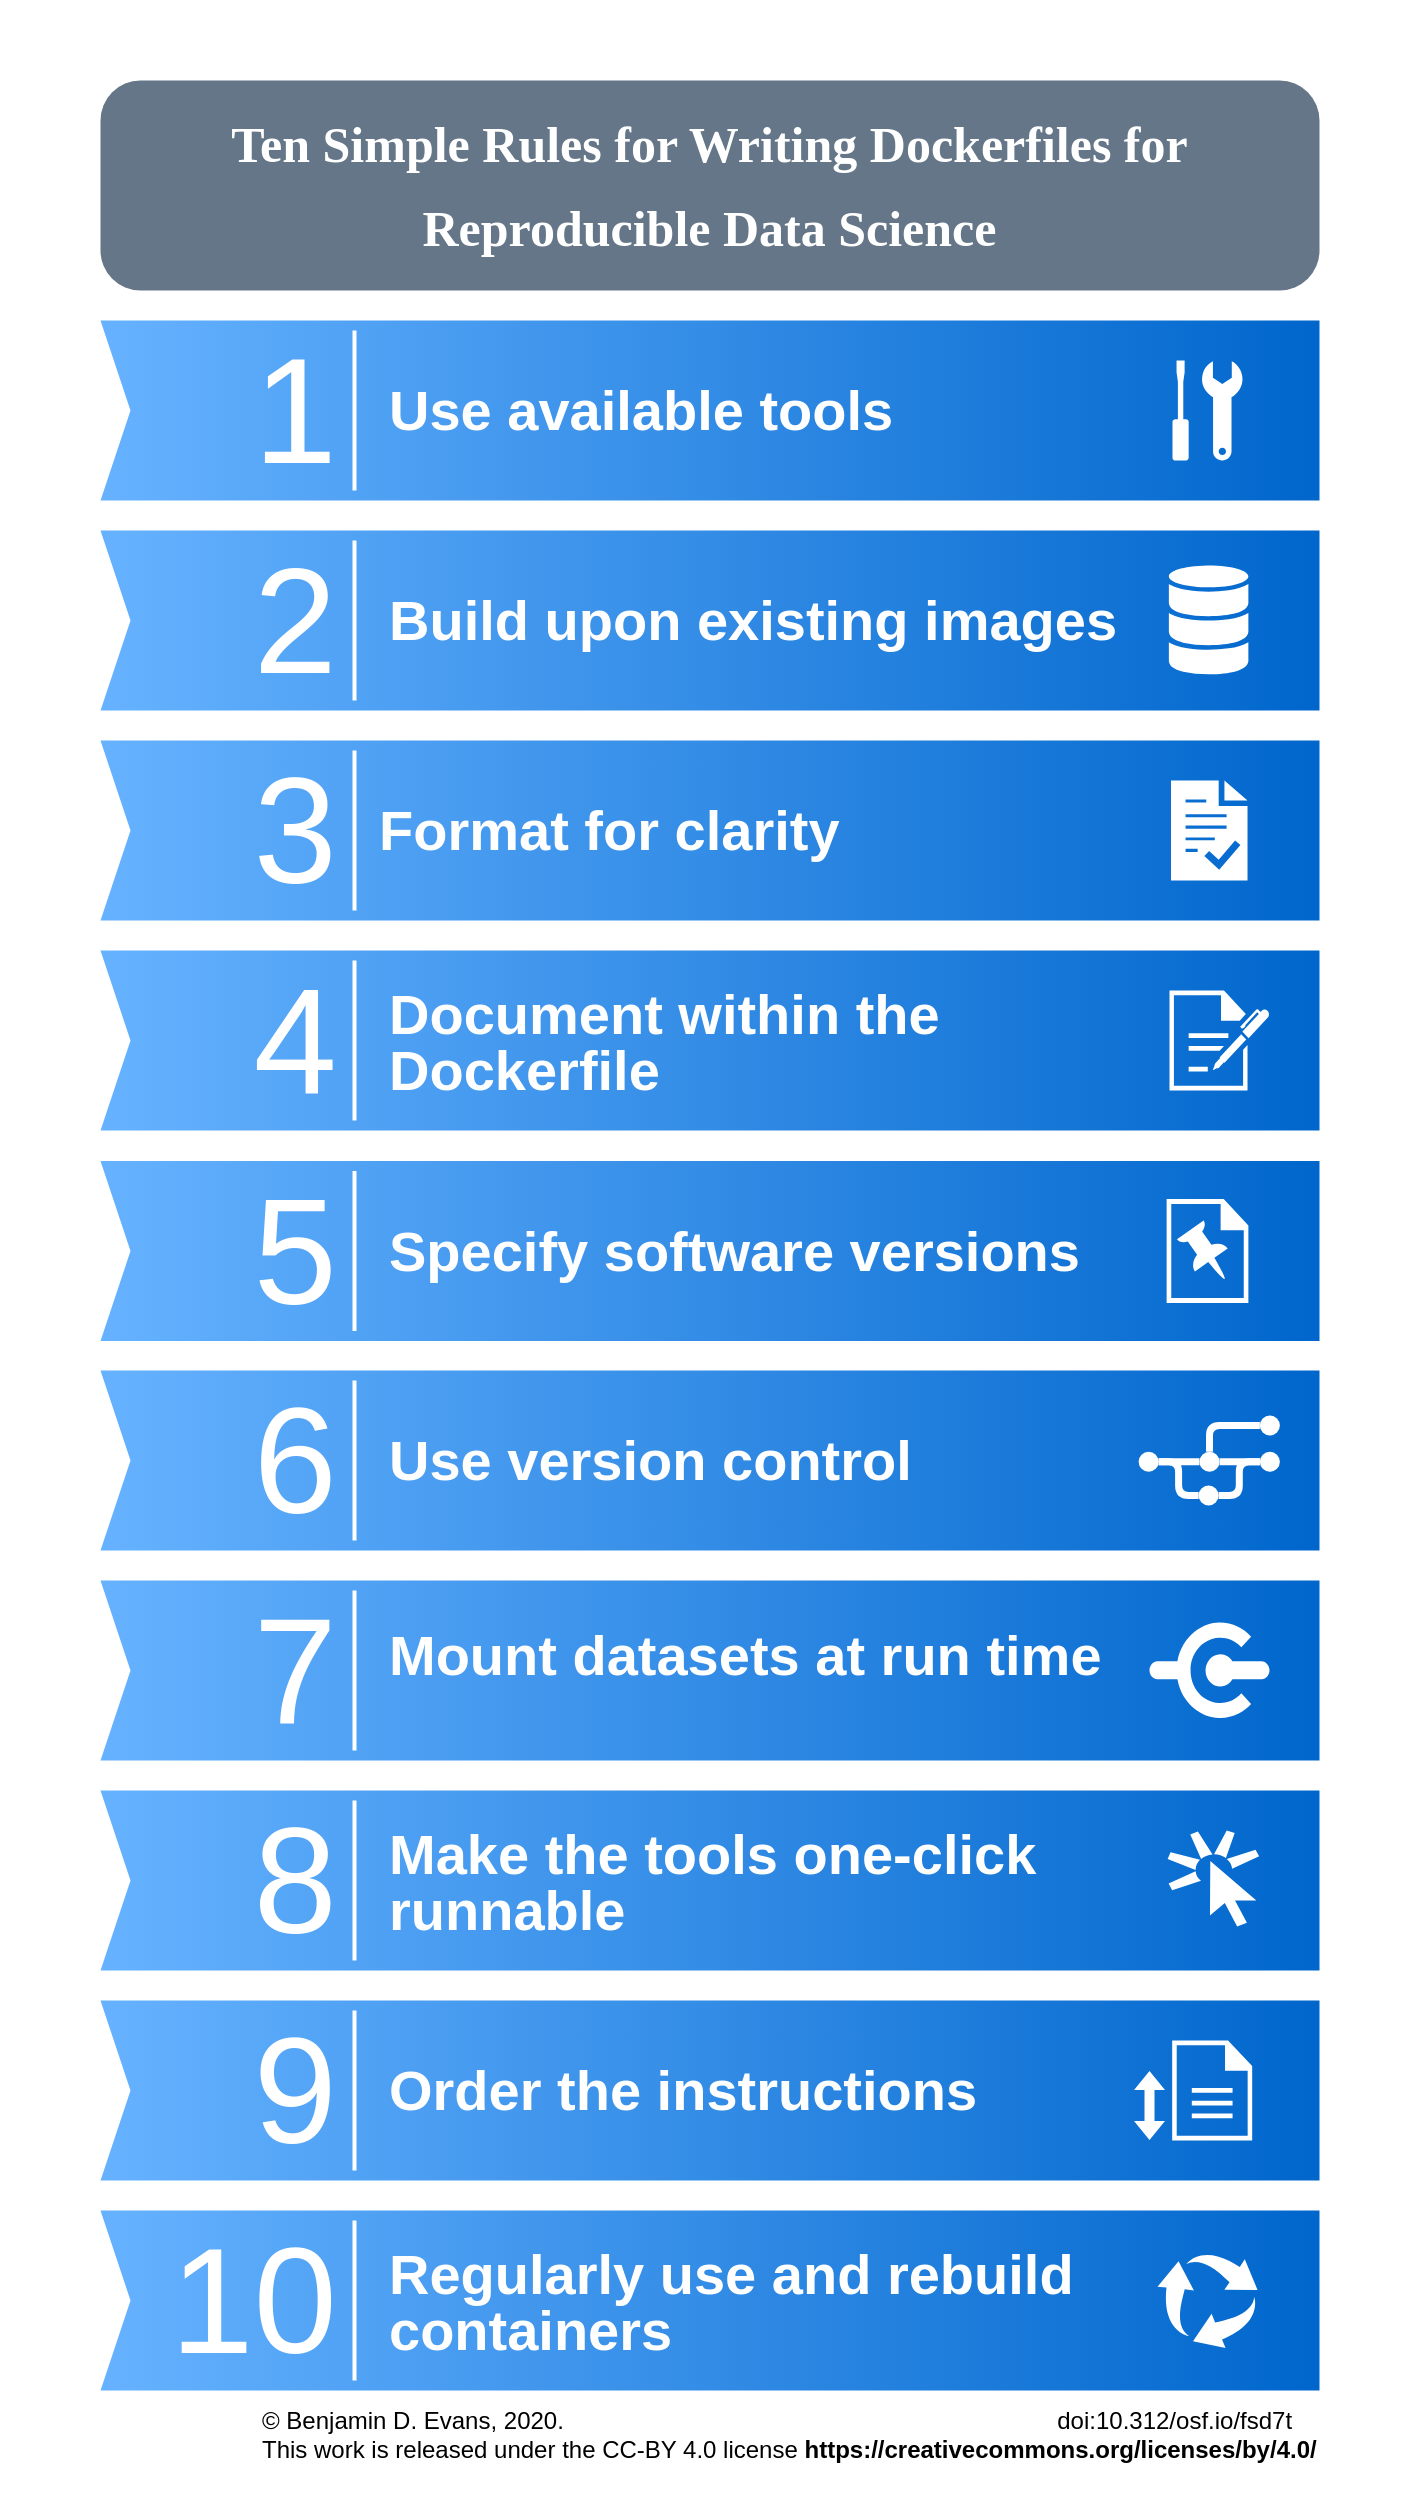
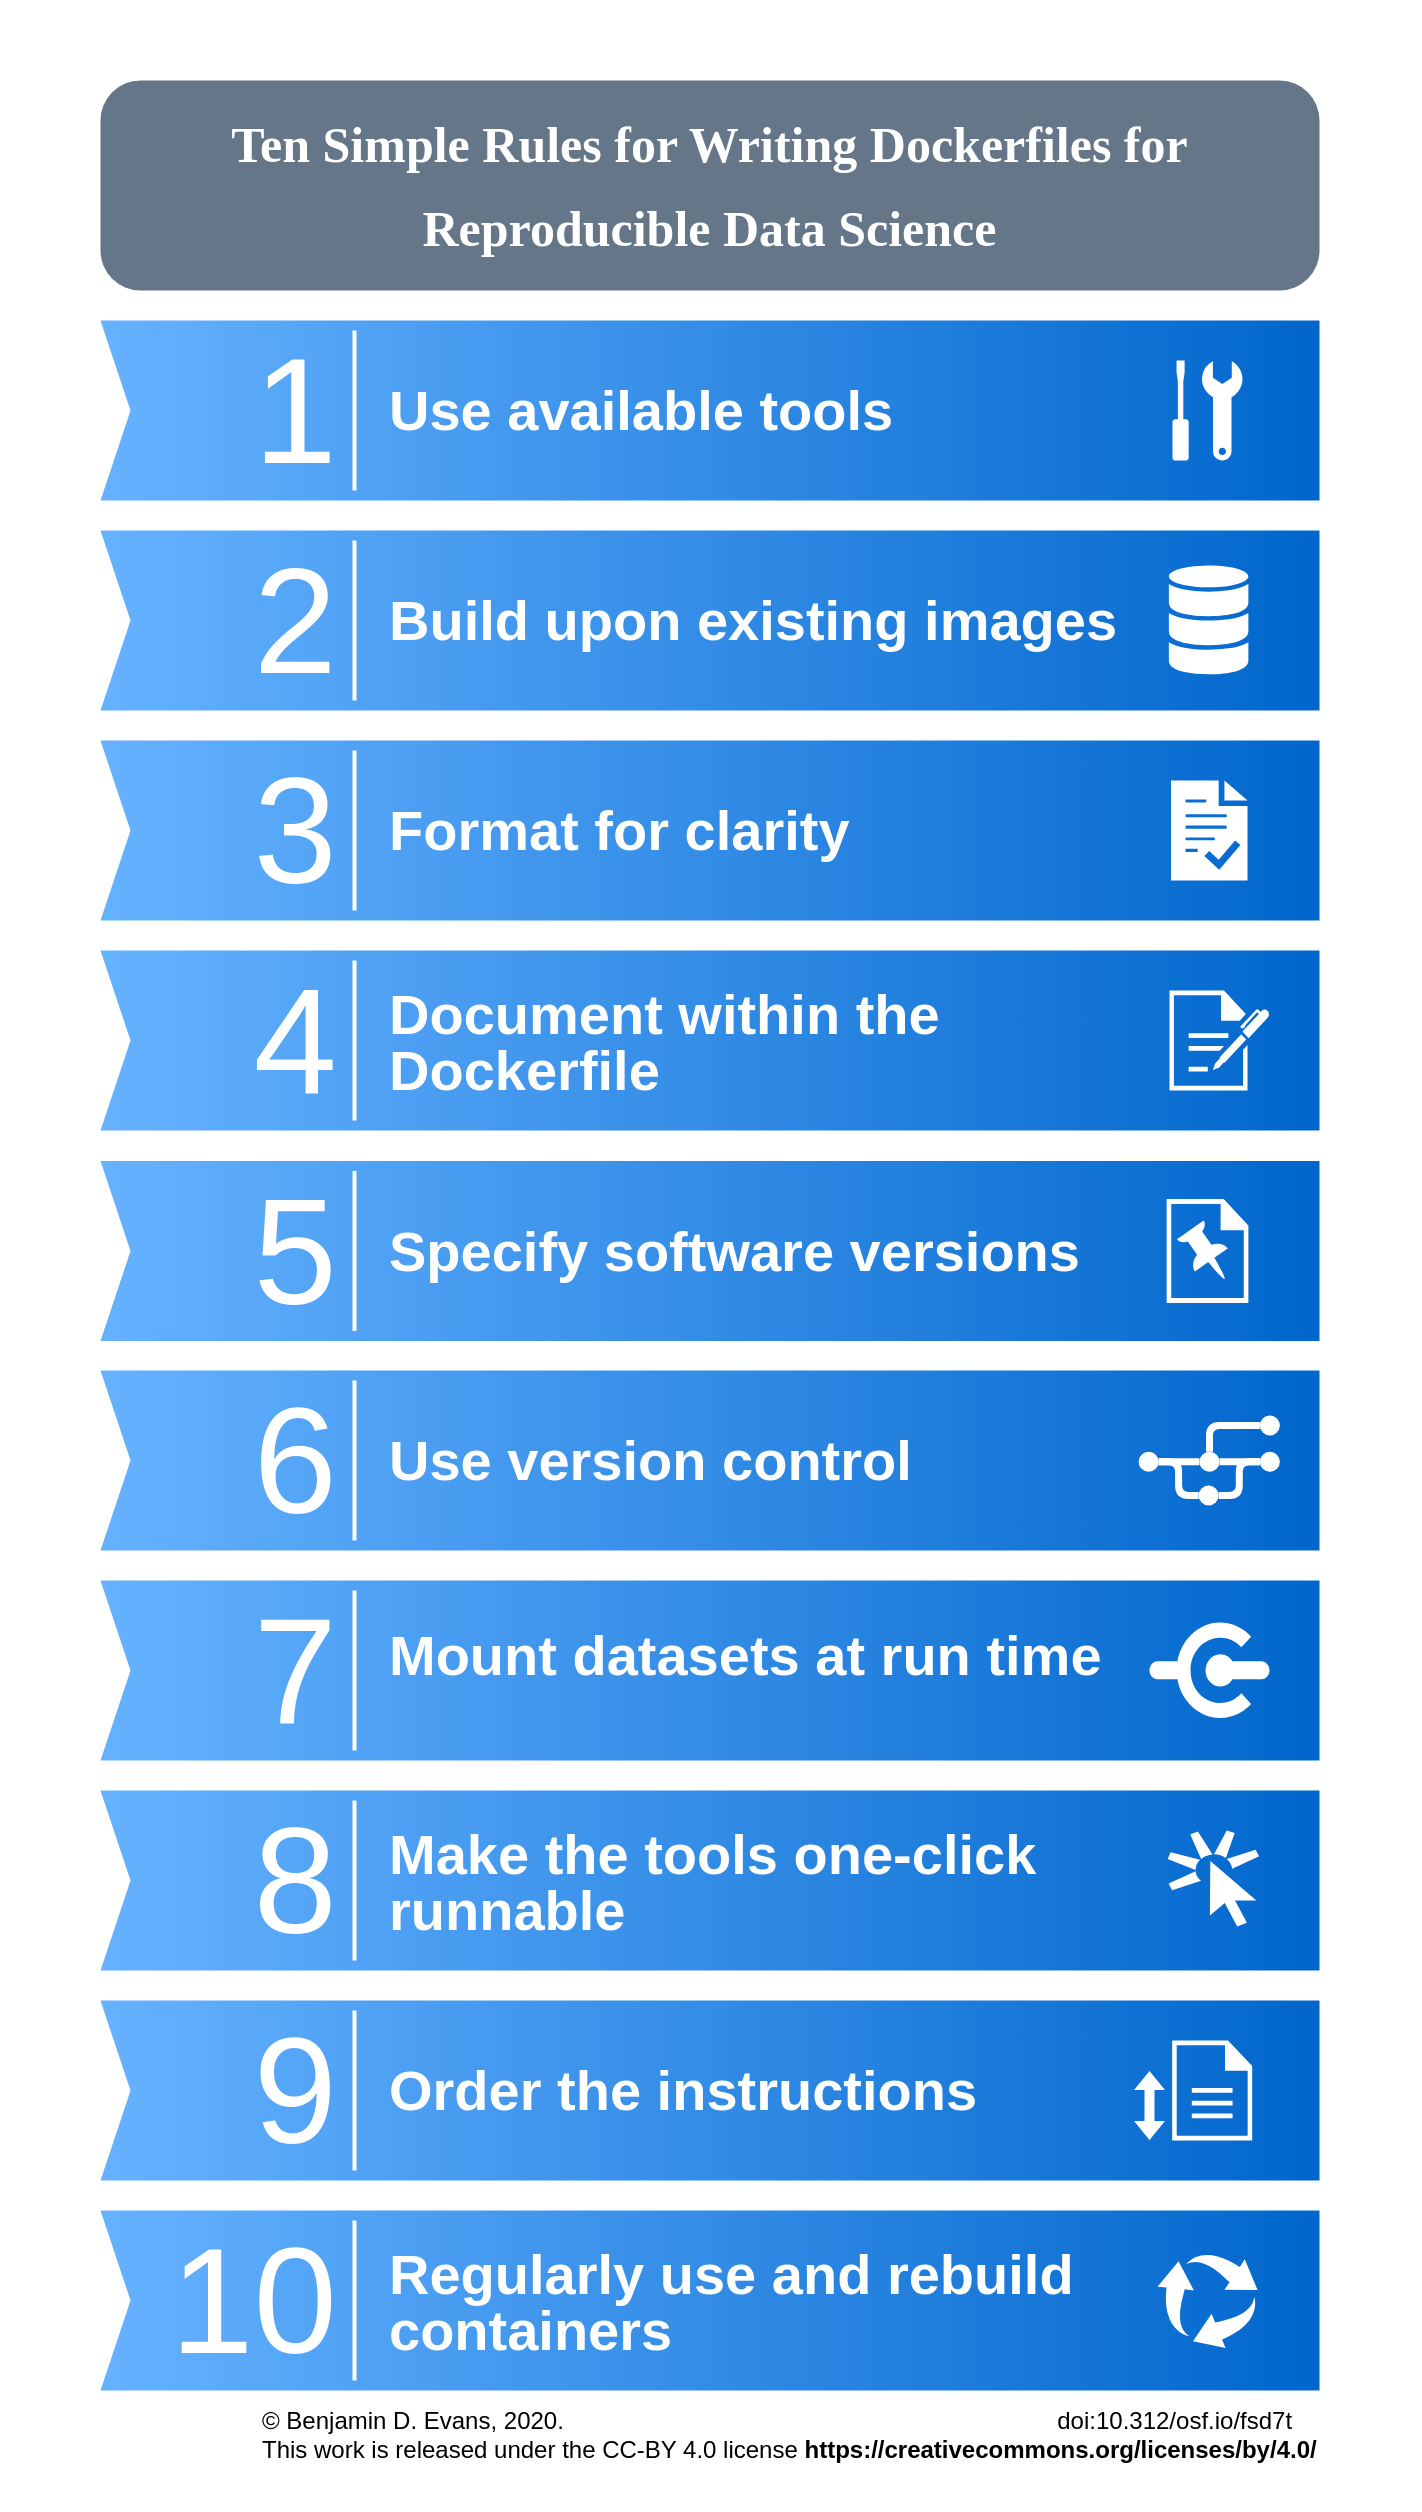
(745, 831) -> (755, 831)
